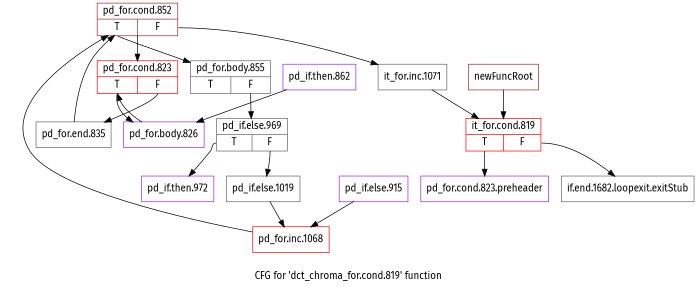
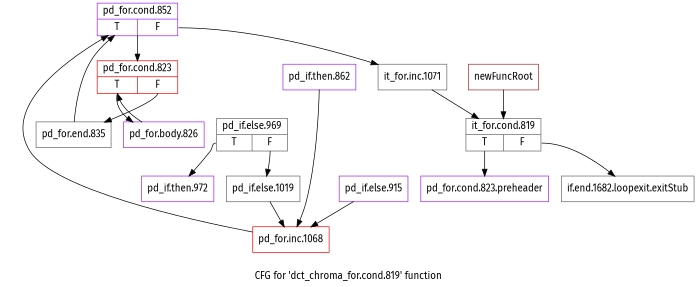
(137, 19) -> (137, 19)
(231, 77) -> none
(245, 105) -> (314, 156)
(503, 135) -> (503, 135)
